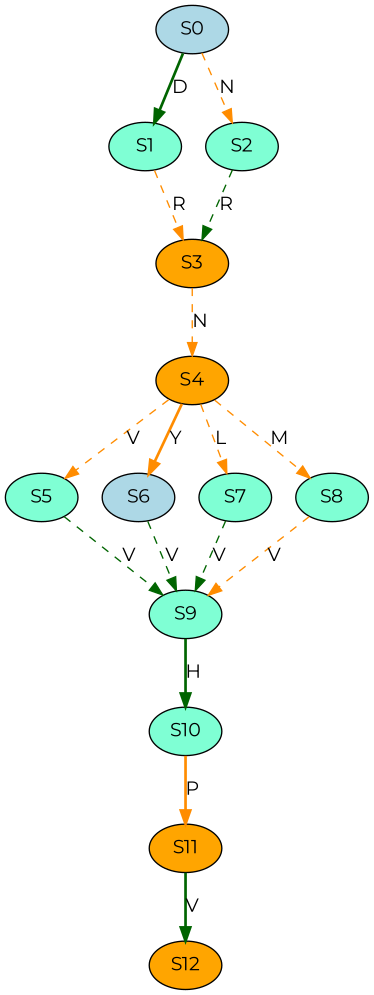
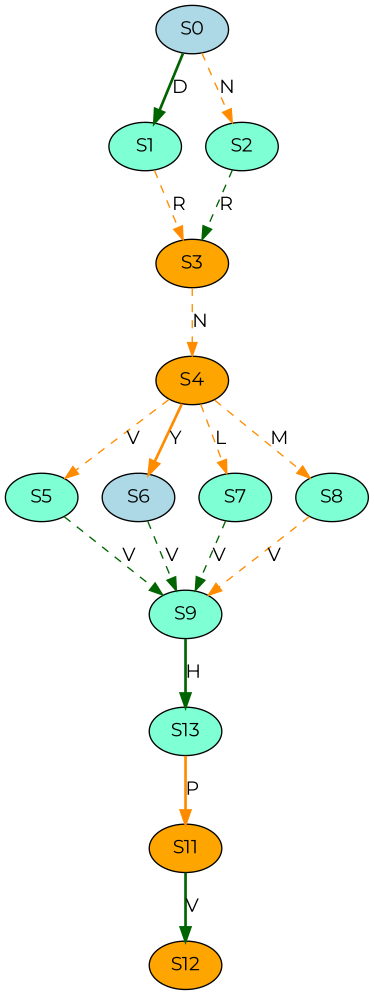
(186, 731) -> (186, 731)
